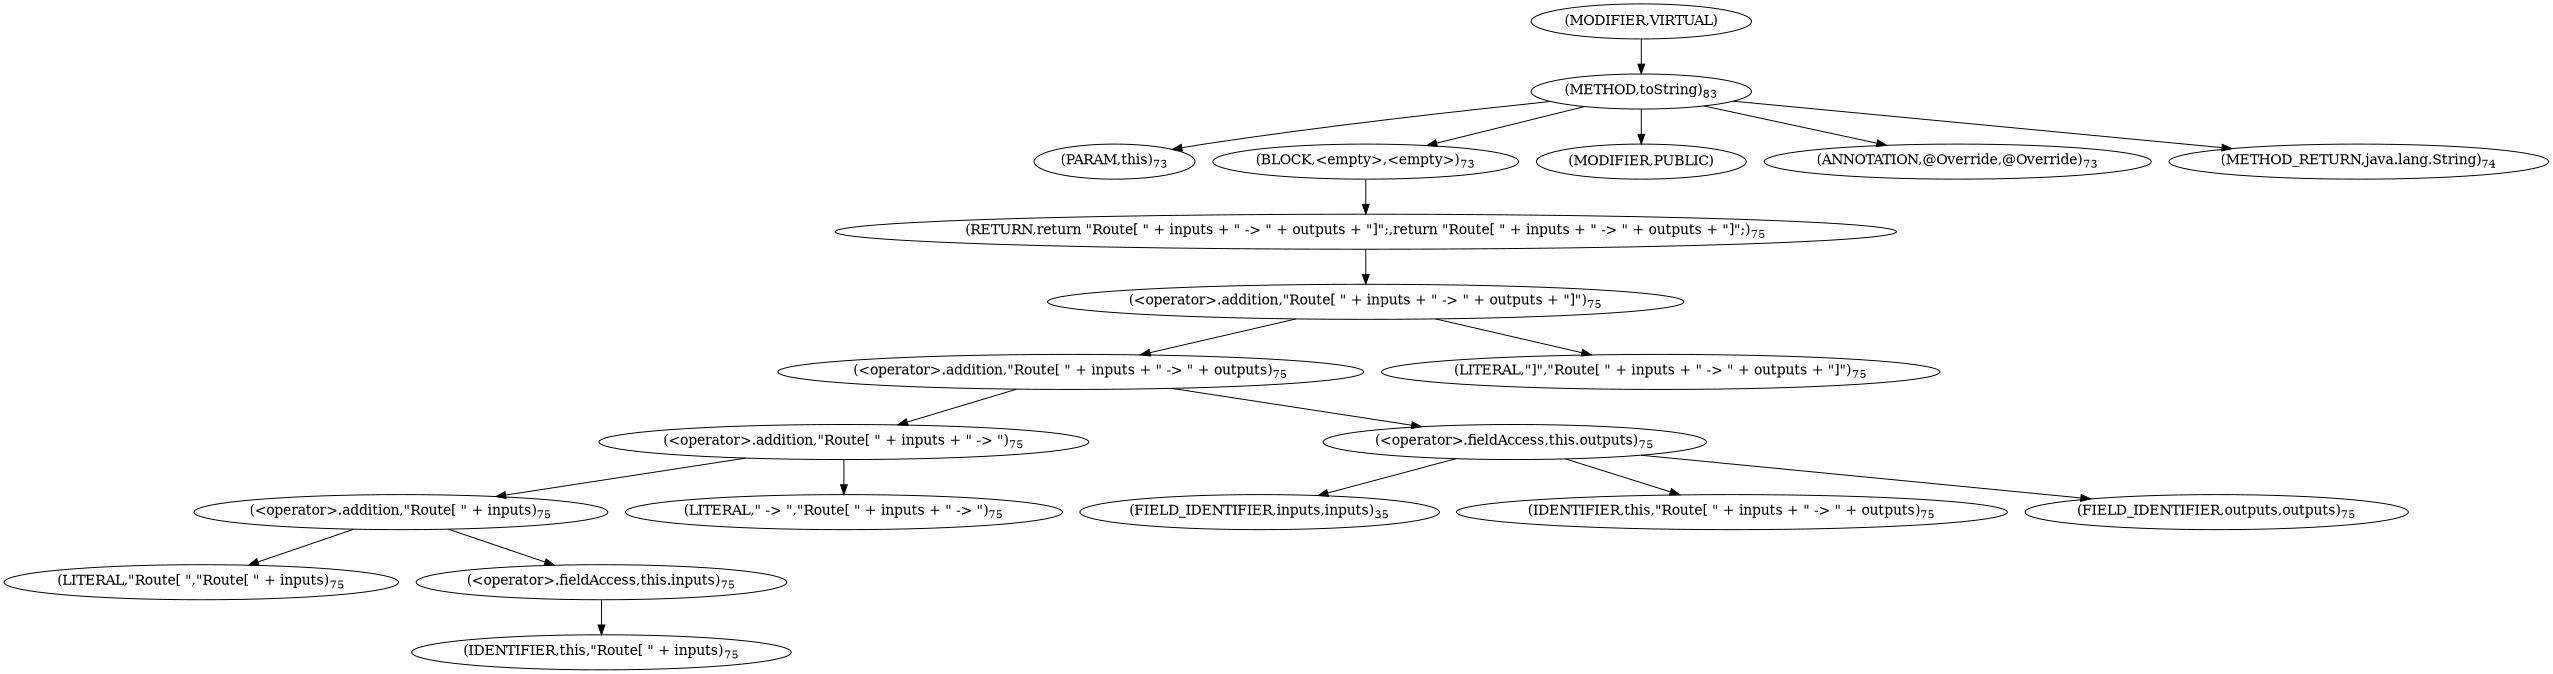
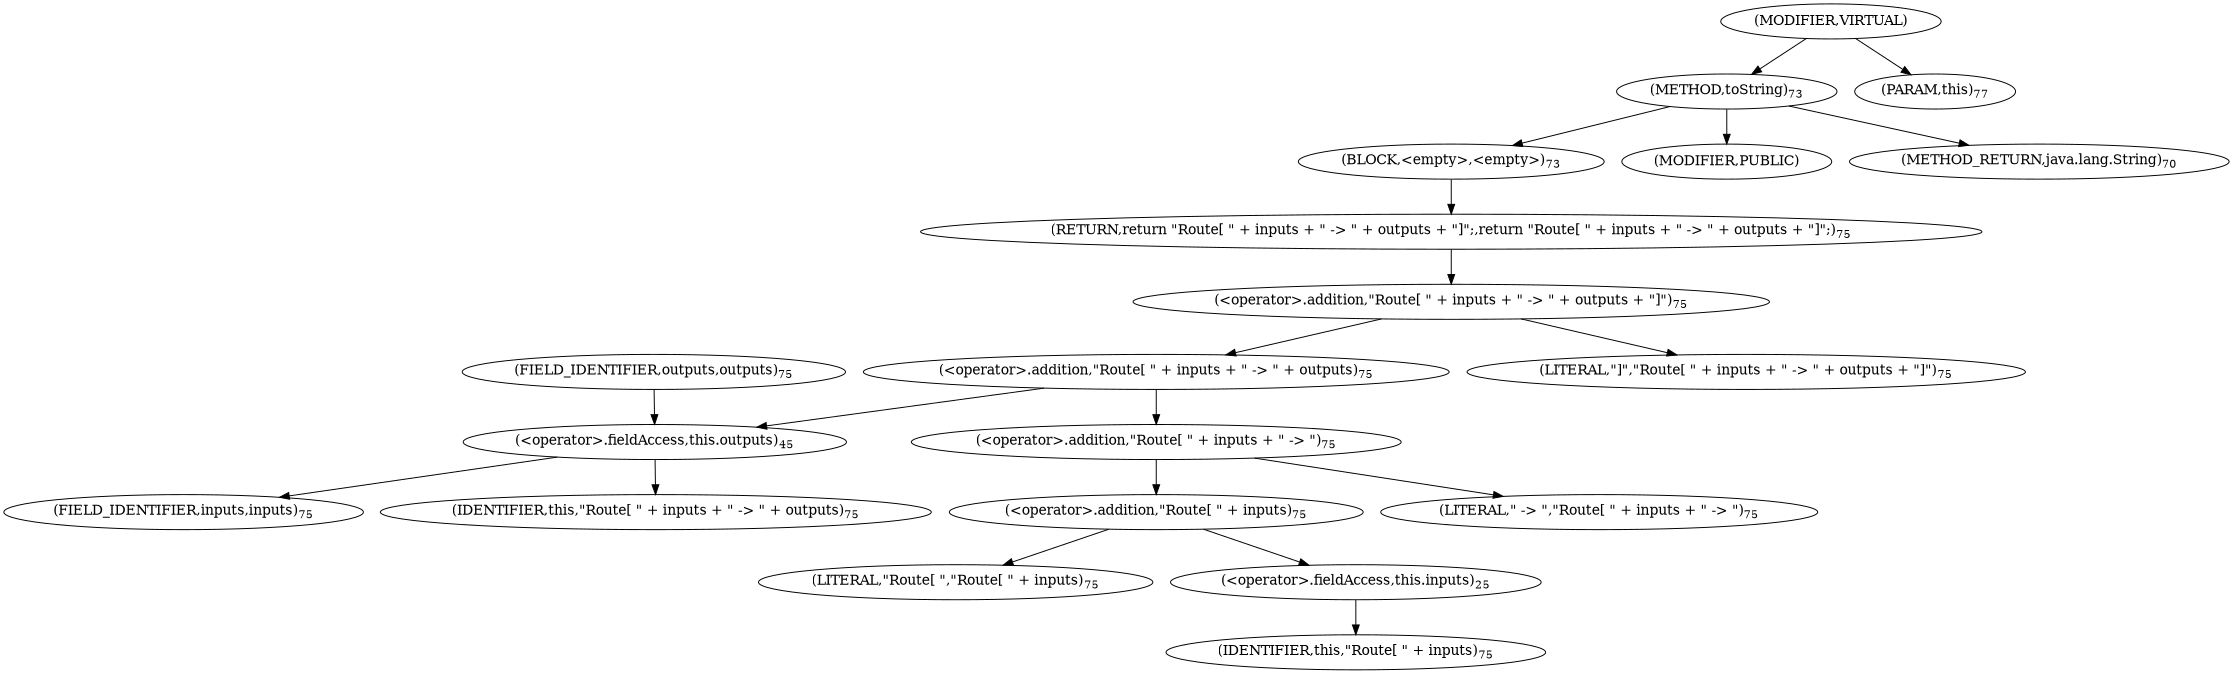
(1710, 90) -> (1796, 90)
(1366, 122) -> (1879, 54)
(1161, 160) -> (1981, 90)
(2489, 160) -> (2170, 160)
(1958, 162) -> none
(1647, 441) -> (787, 441)
(1861, 477) -> (654, 402)
(1382, 511) -> (306, 511)
(729, 581) -> (1483, 581)
